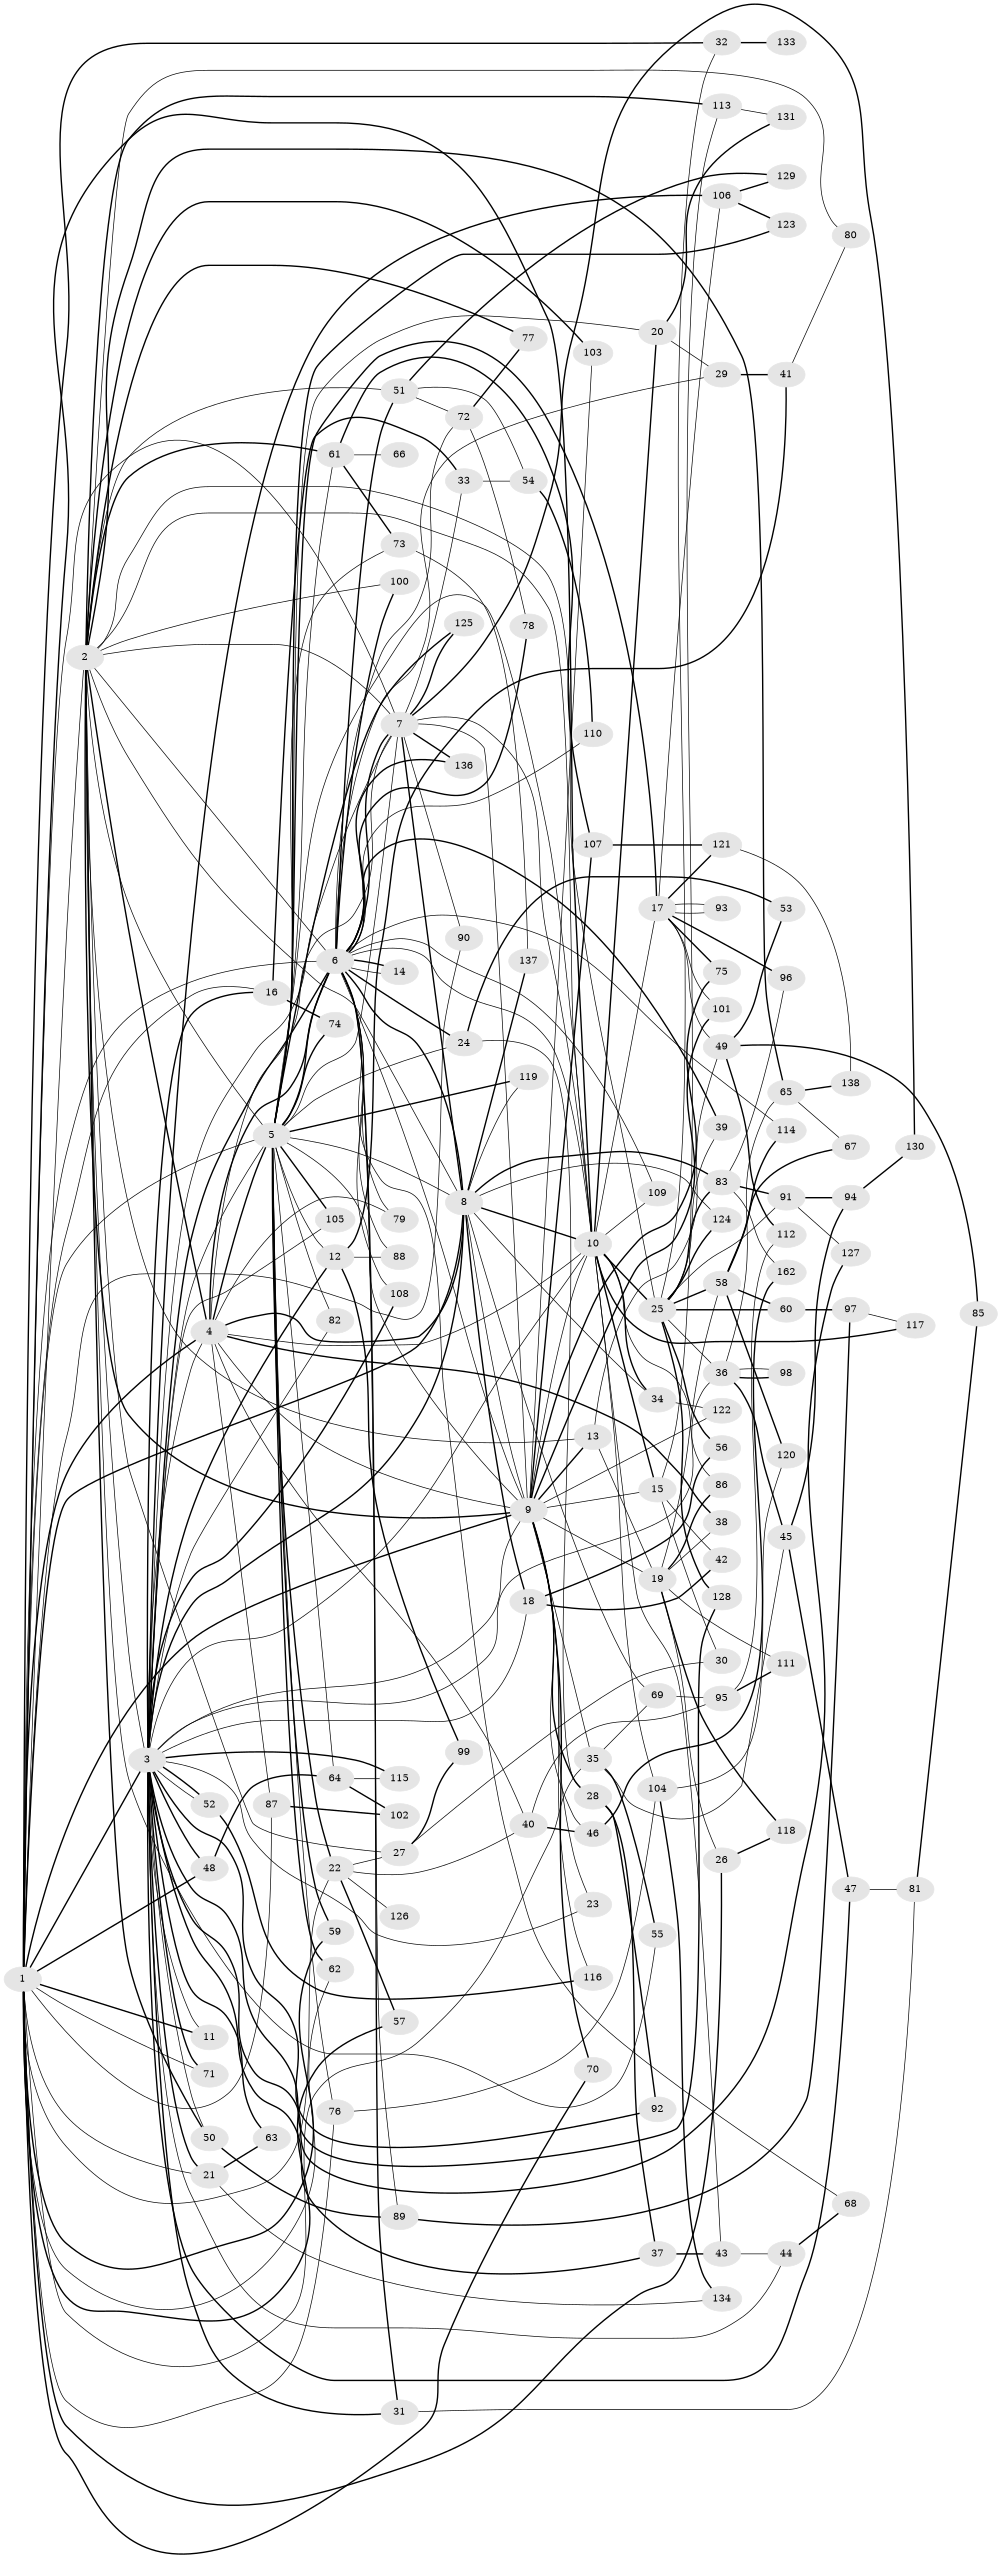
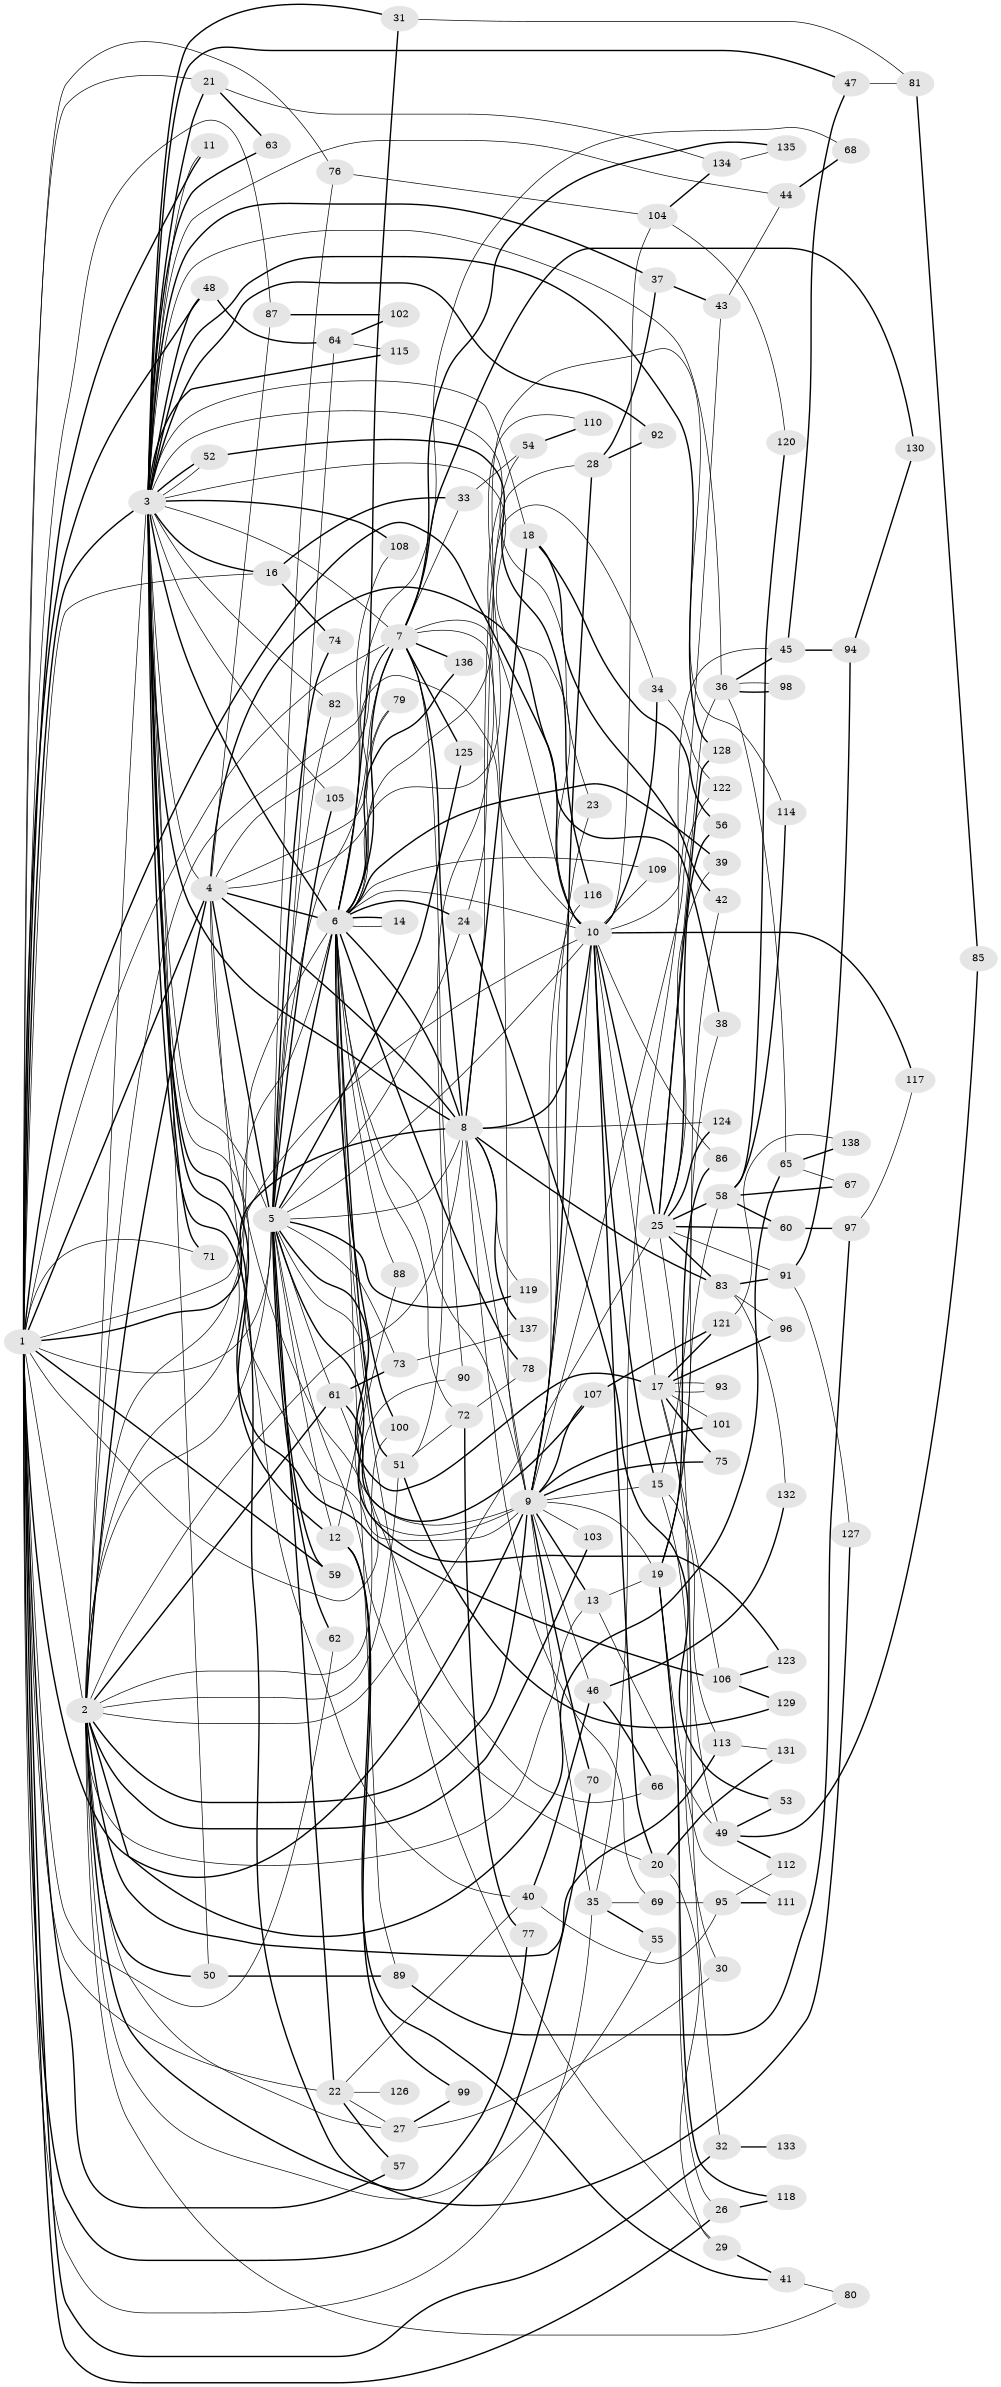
none -> (786, 148)
(786, 1272) -> (786, 1495)
none -> (628, 1736)
